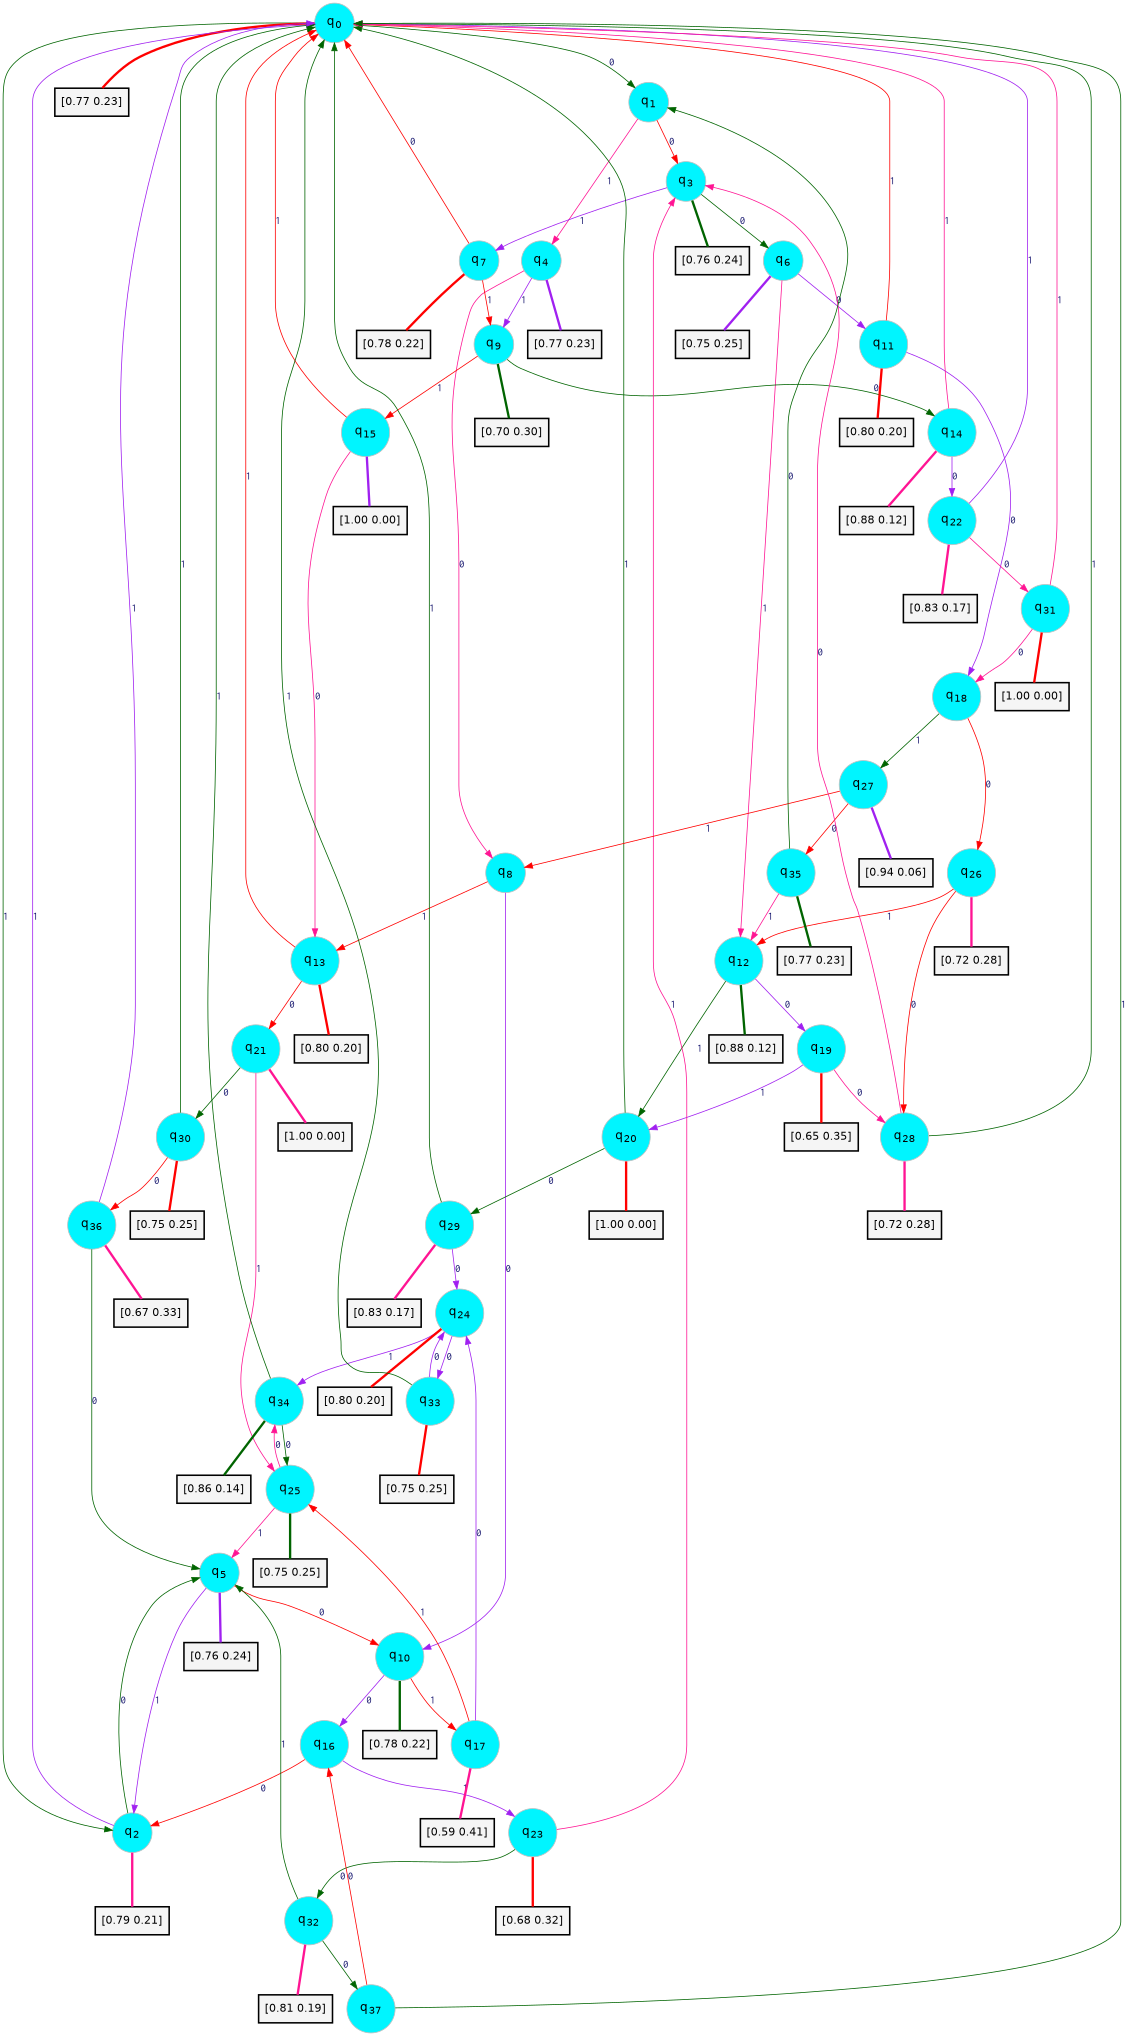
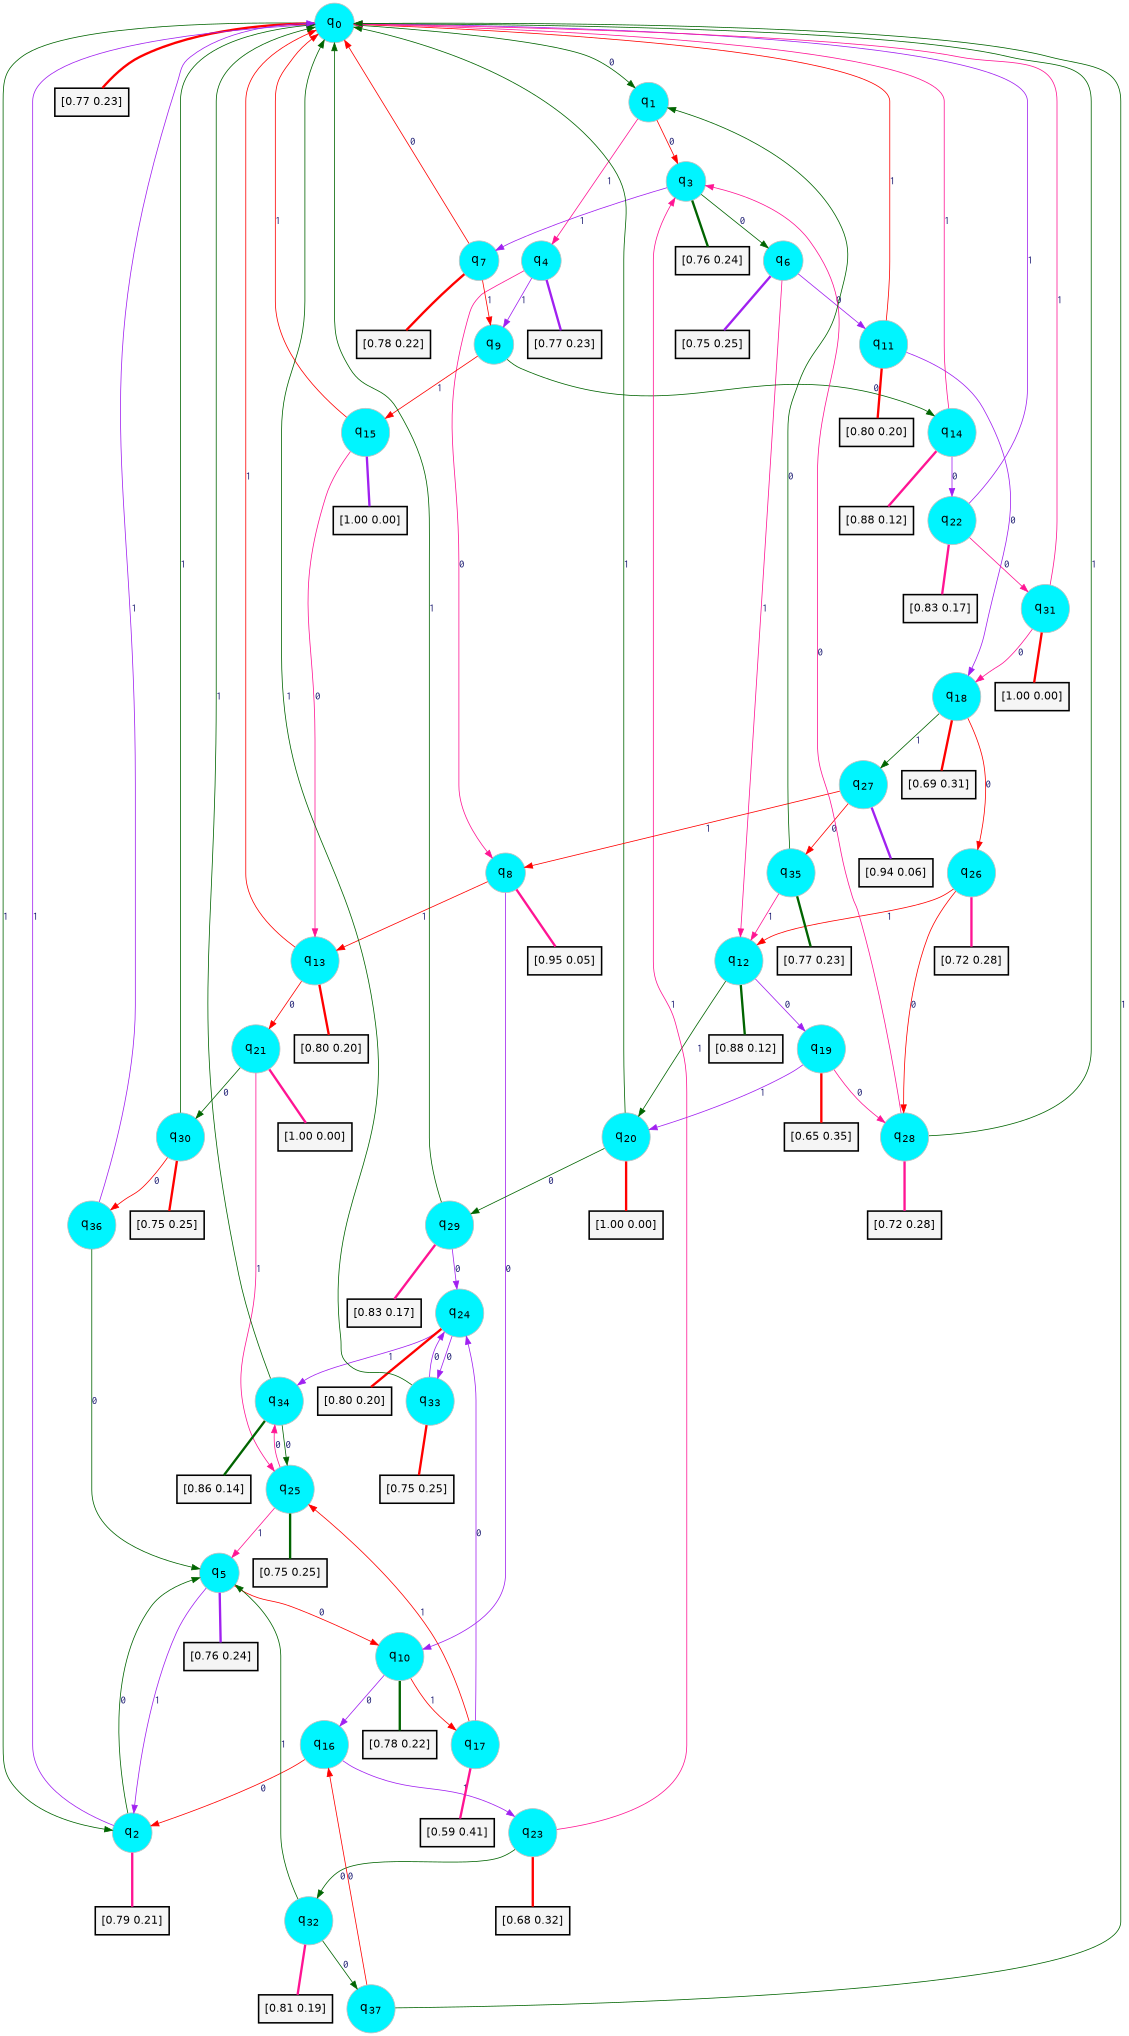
(512, 432) -> none
none -> (939, 785)
none -> (565, 961)
(151, 1313) -> none
